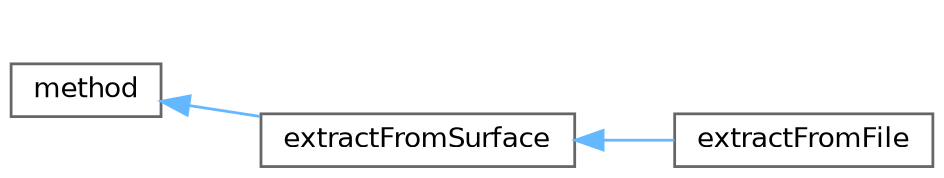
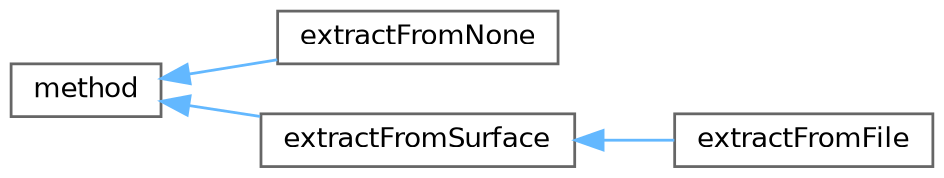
none -> (418, 37)
